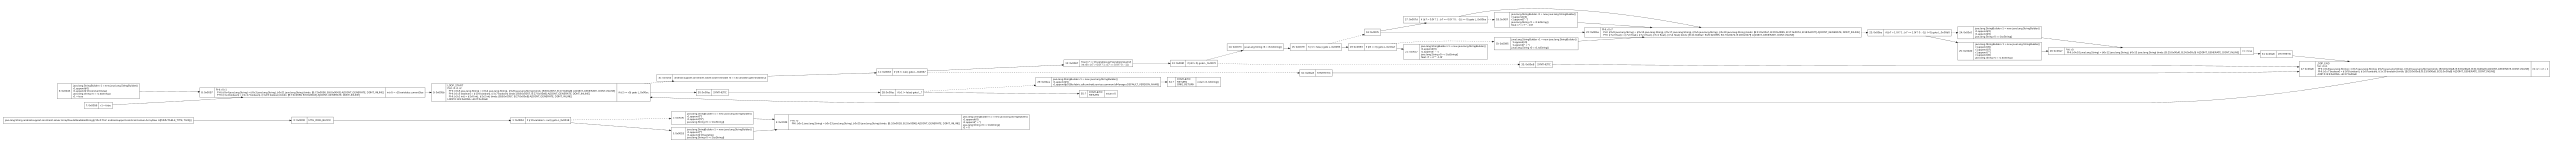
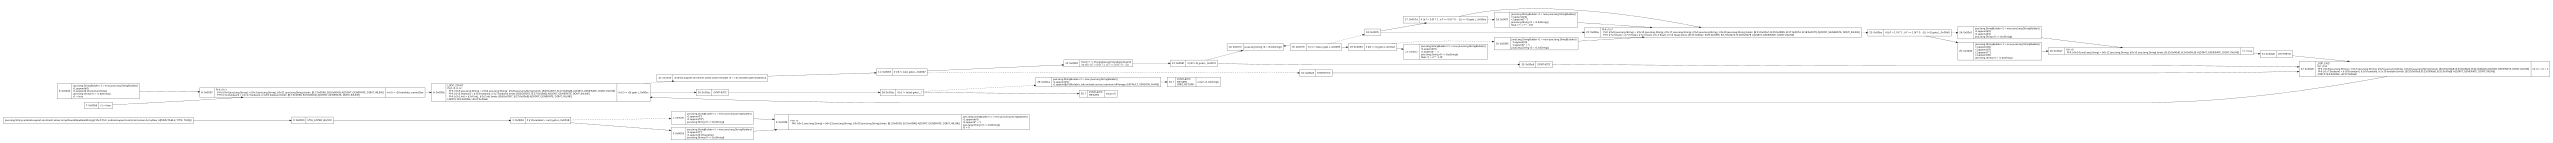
(1286, 48) -> (1288, 46)
(1368, 64) -> (1368, 64)
(320, 120) -> (320, 120)
